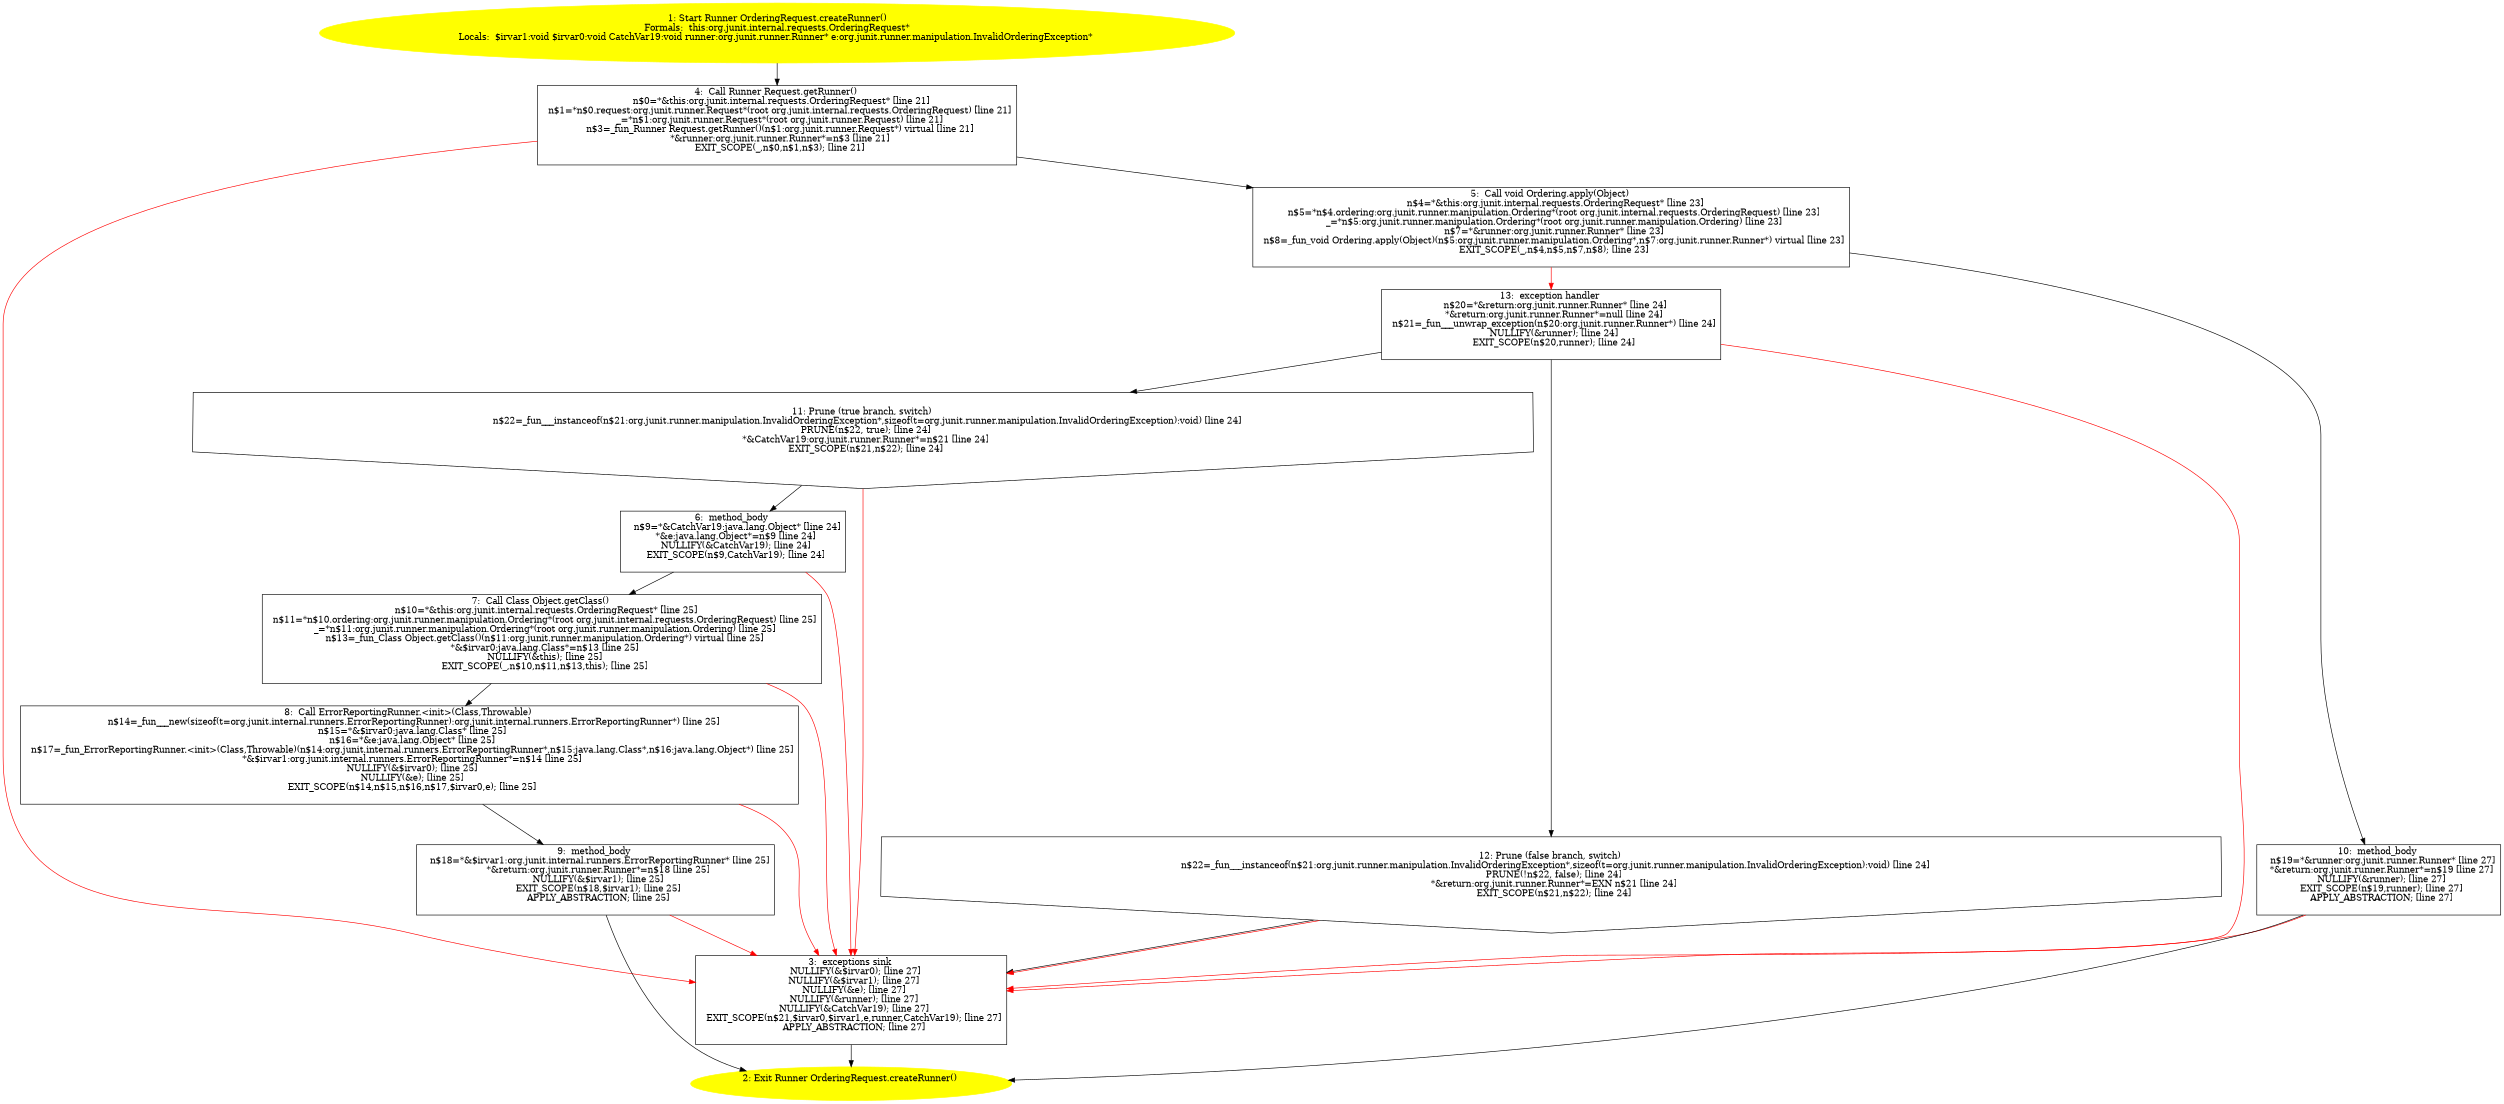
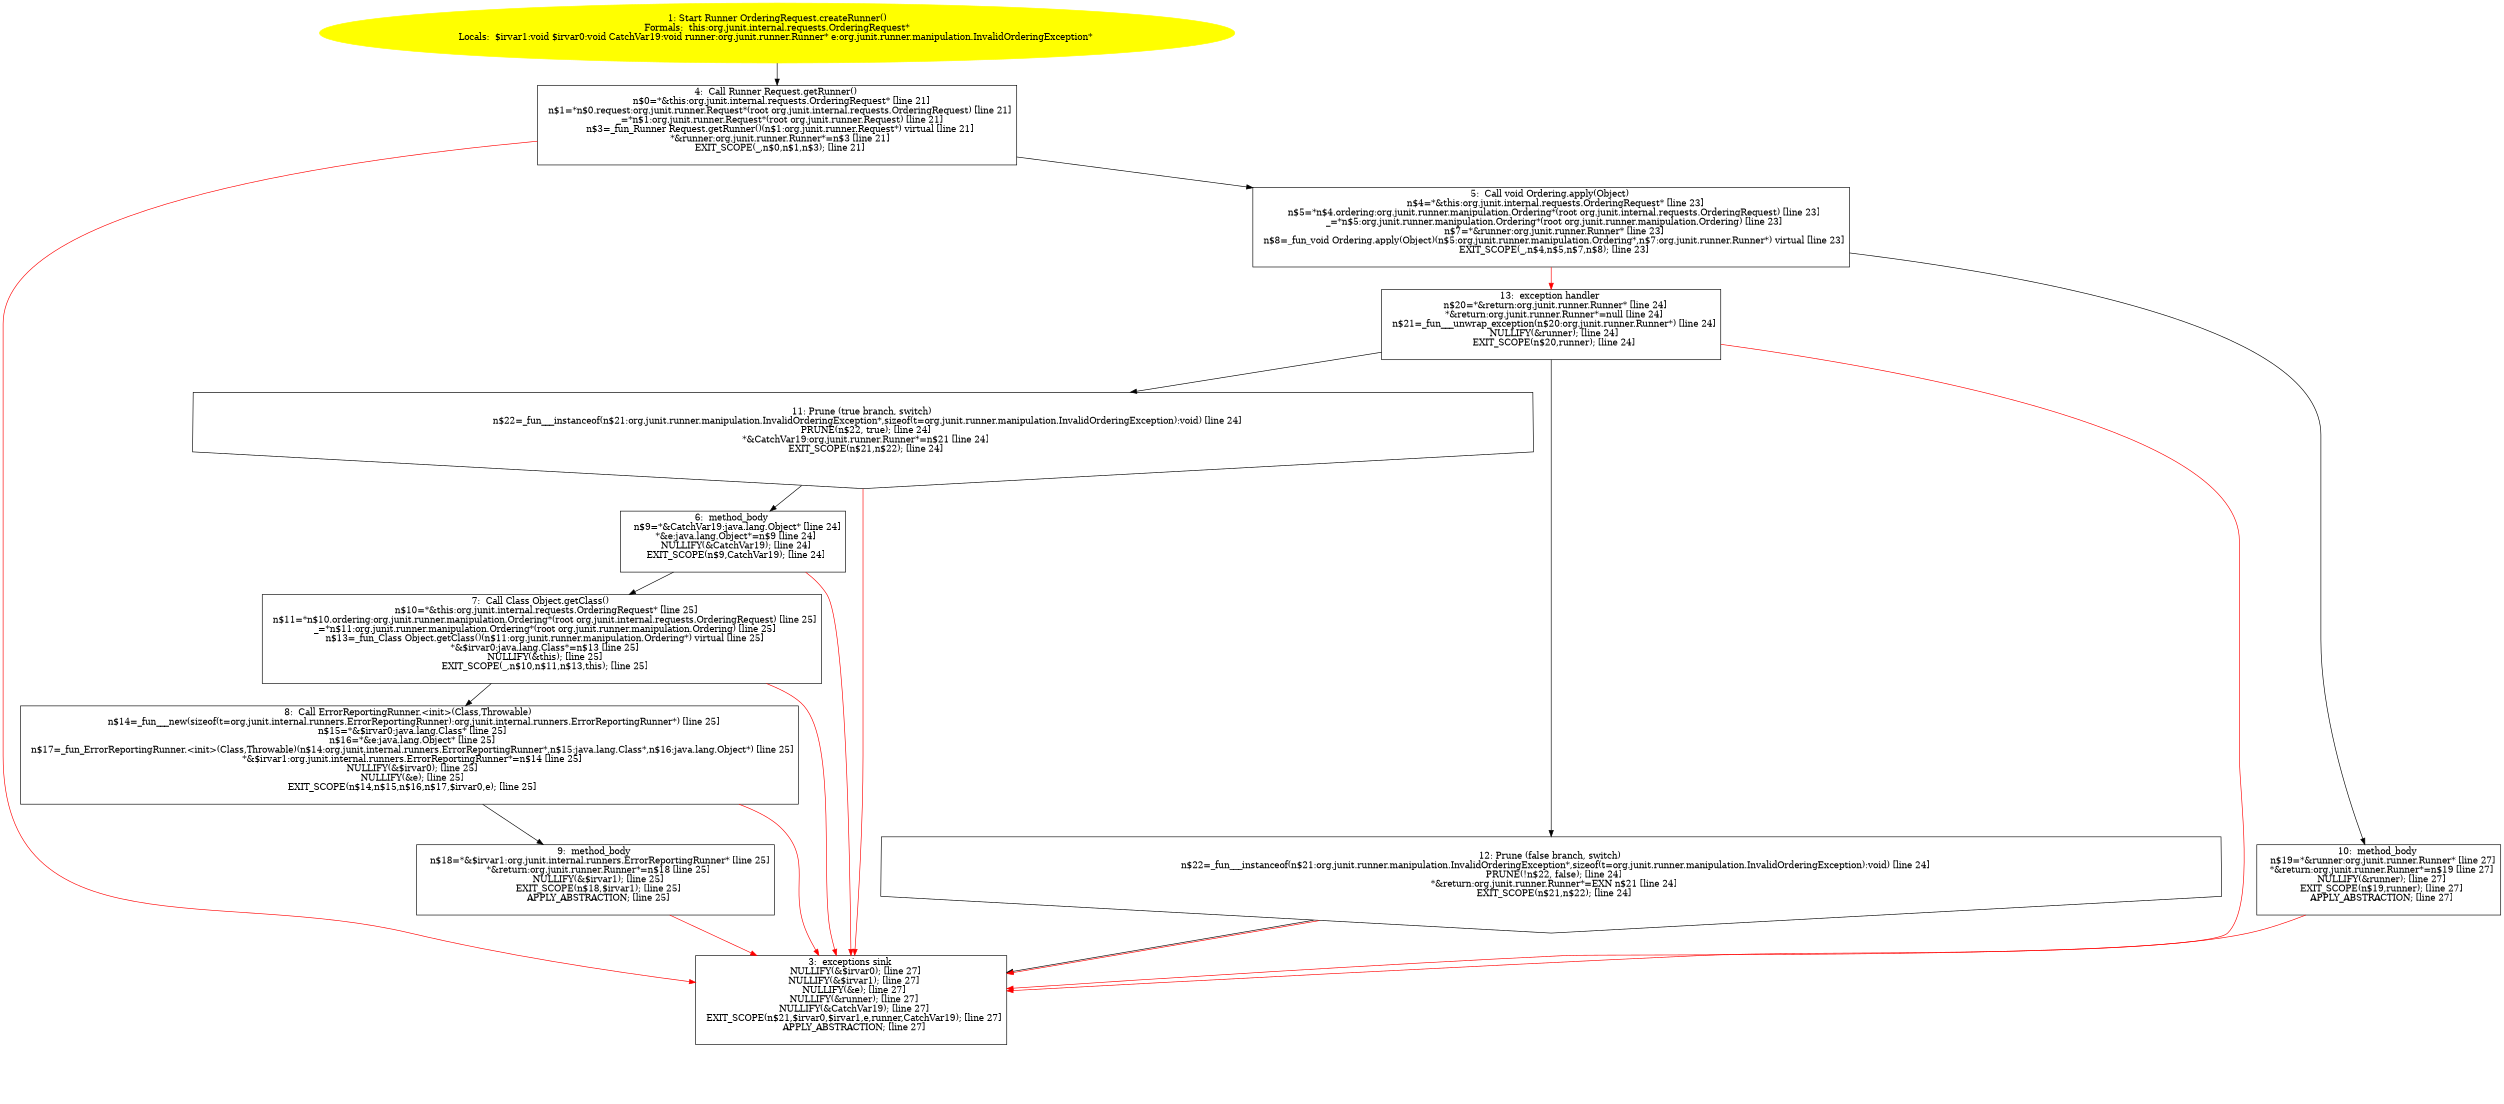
(851, 1084) -> none
